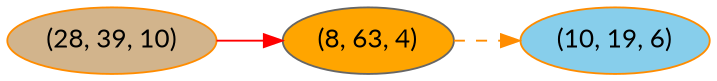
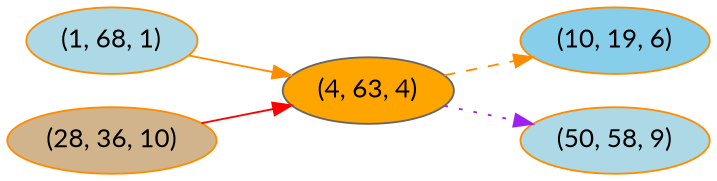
(112, 41) -> (112, 140)
none -> (112, 41)
(368, 41) -> (368, 91)
none -> (615, 140)
